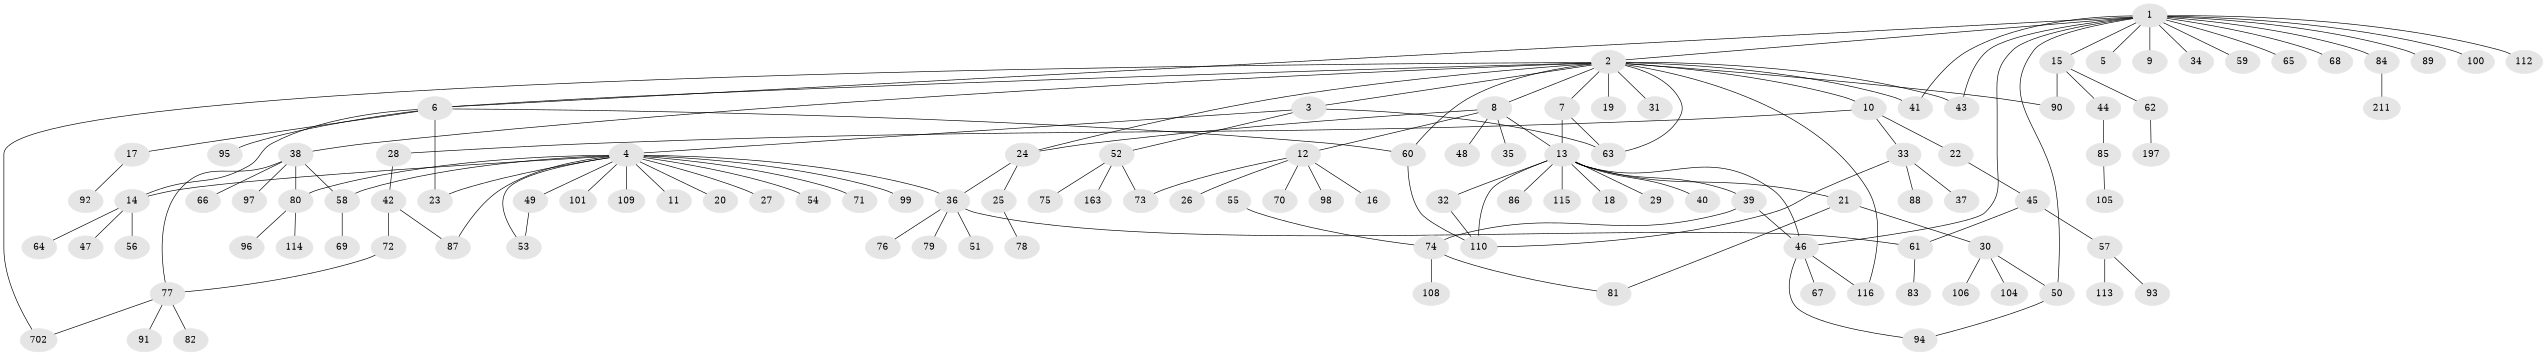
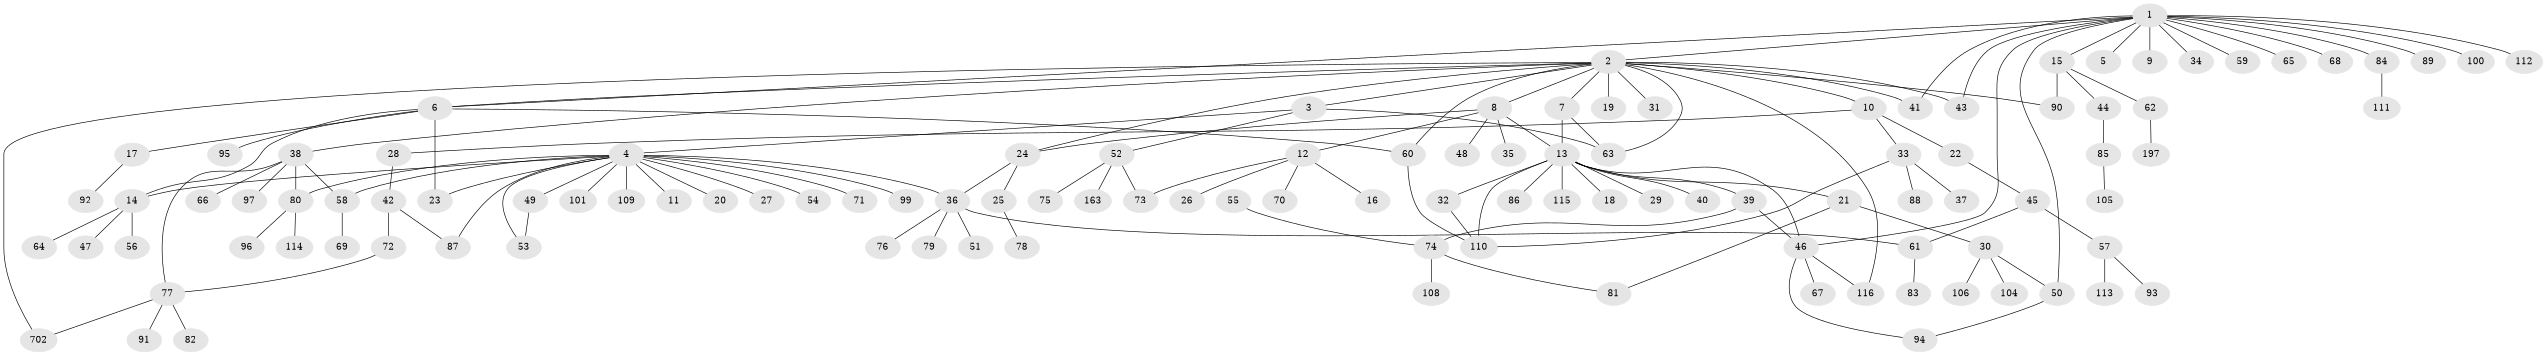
(2382, 108) -> (2382, 108)
(1326, 201) -> none
